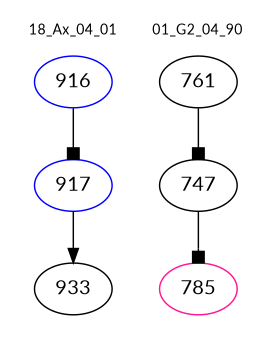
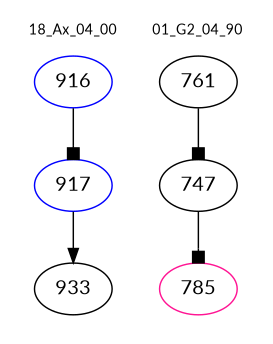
(73, 31) -> (73, 31)
